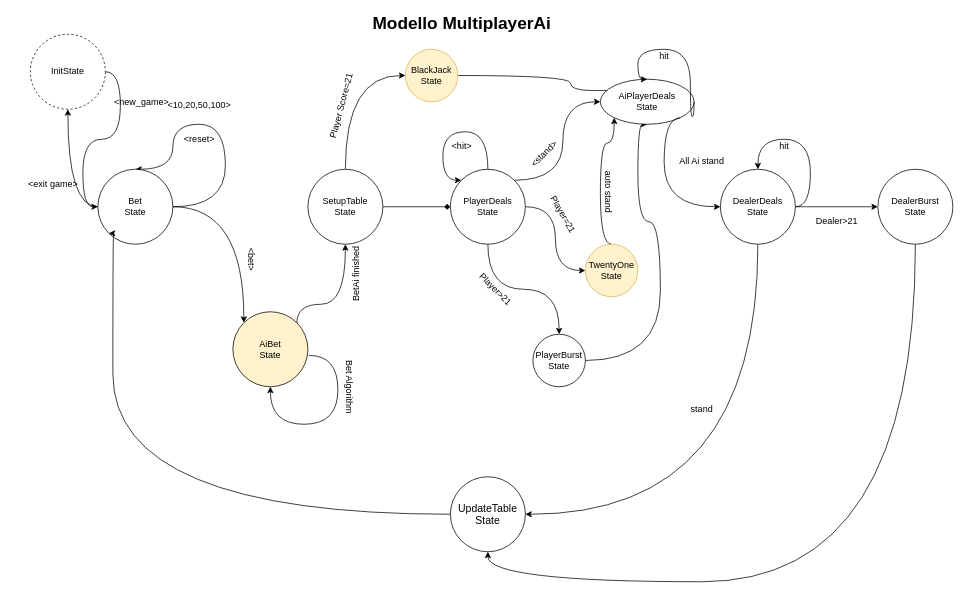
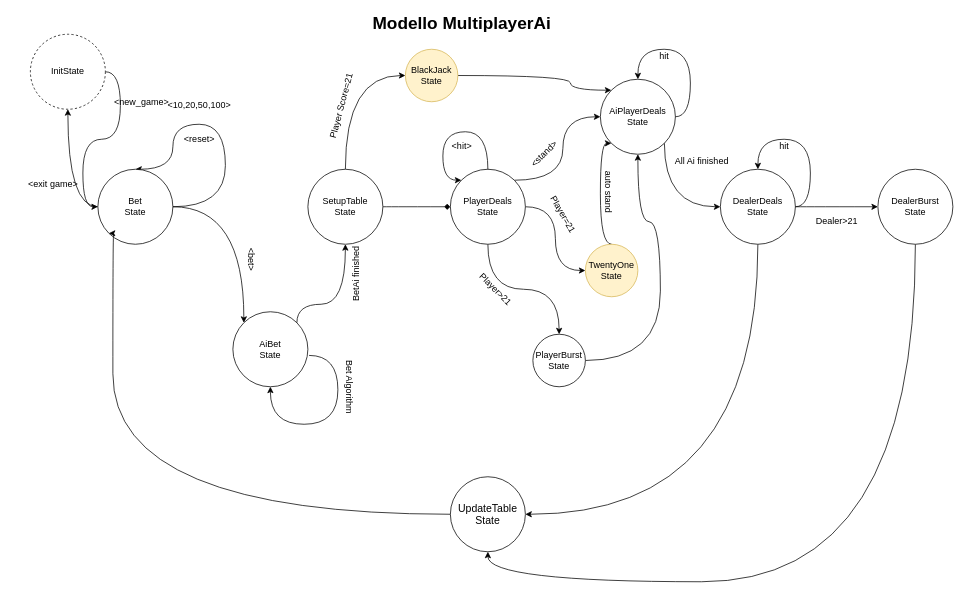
(647, 102) -> (638, 117)
(702, 162) -> (702, 162)
(270, 349) -> (270, 349)
(702, 409) -> none
